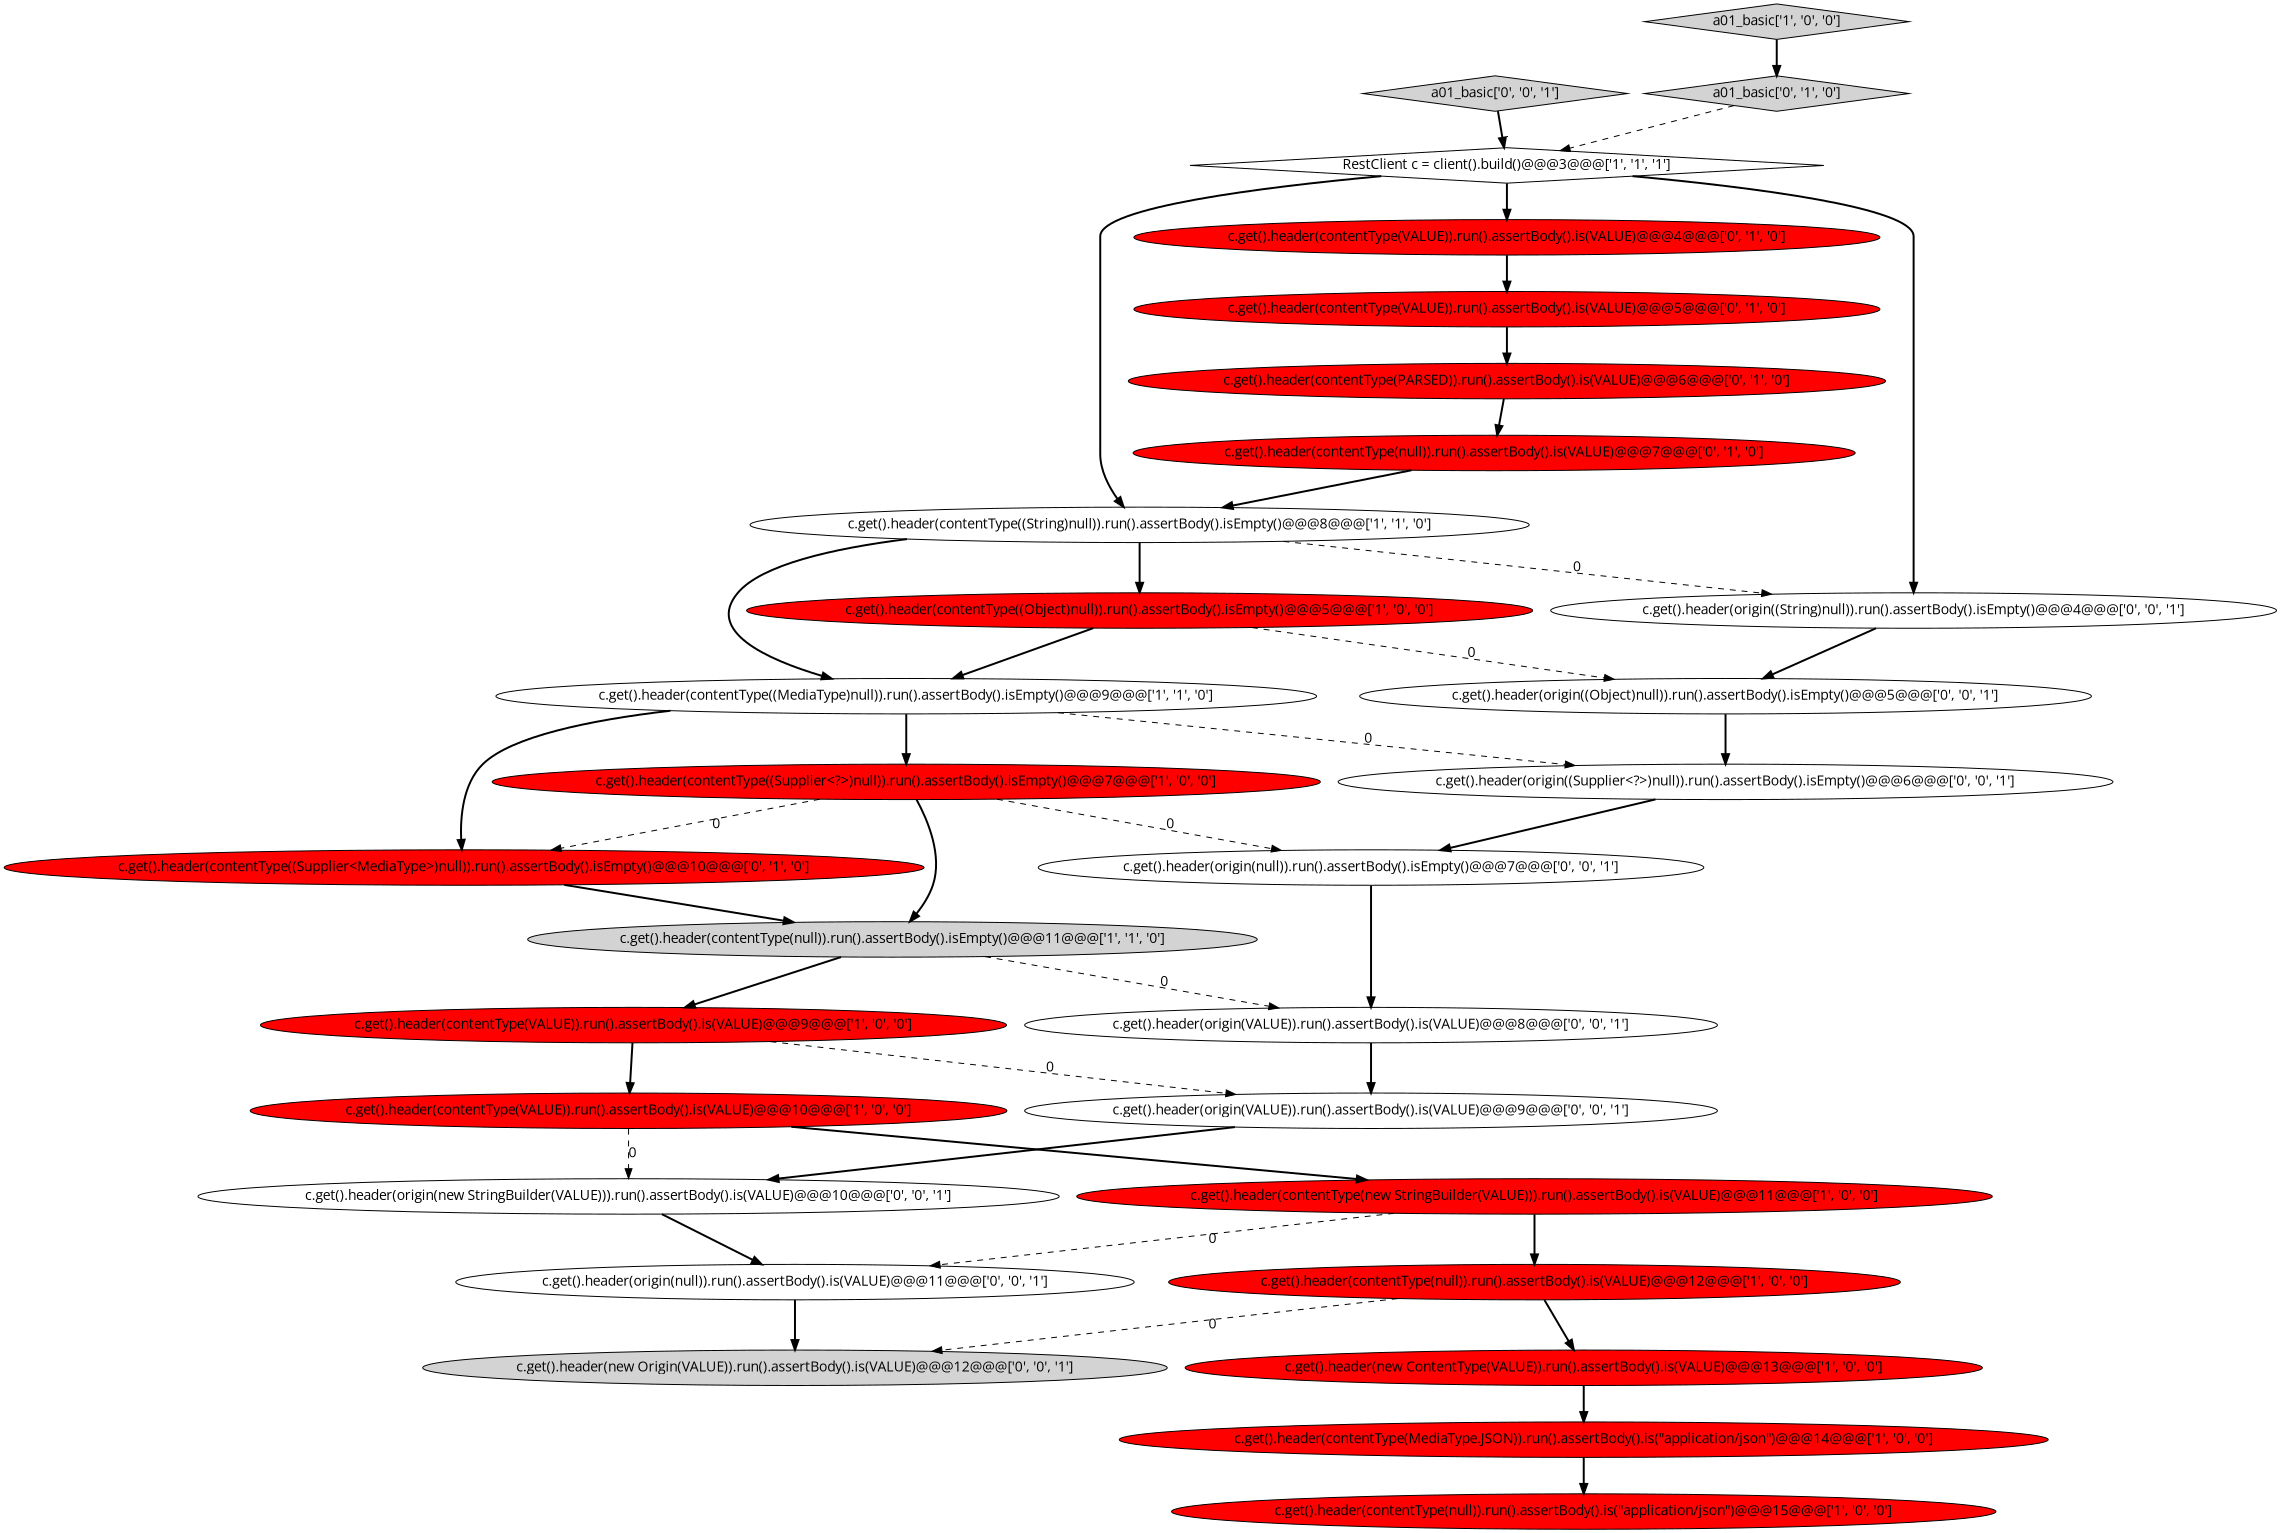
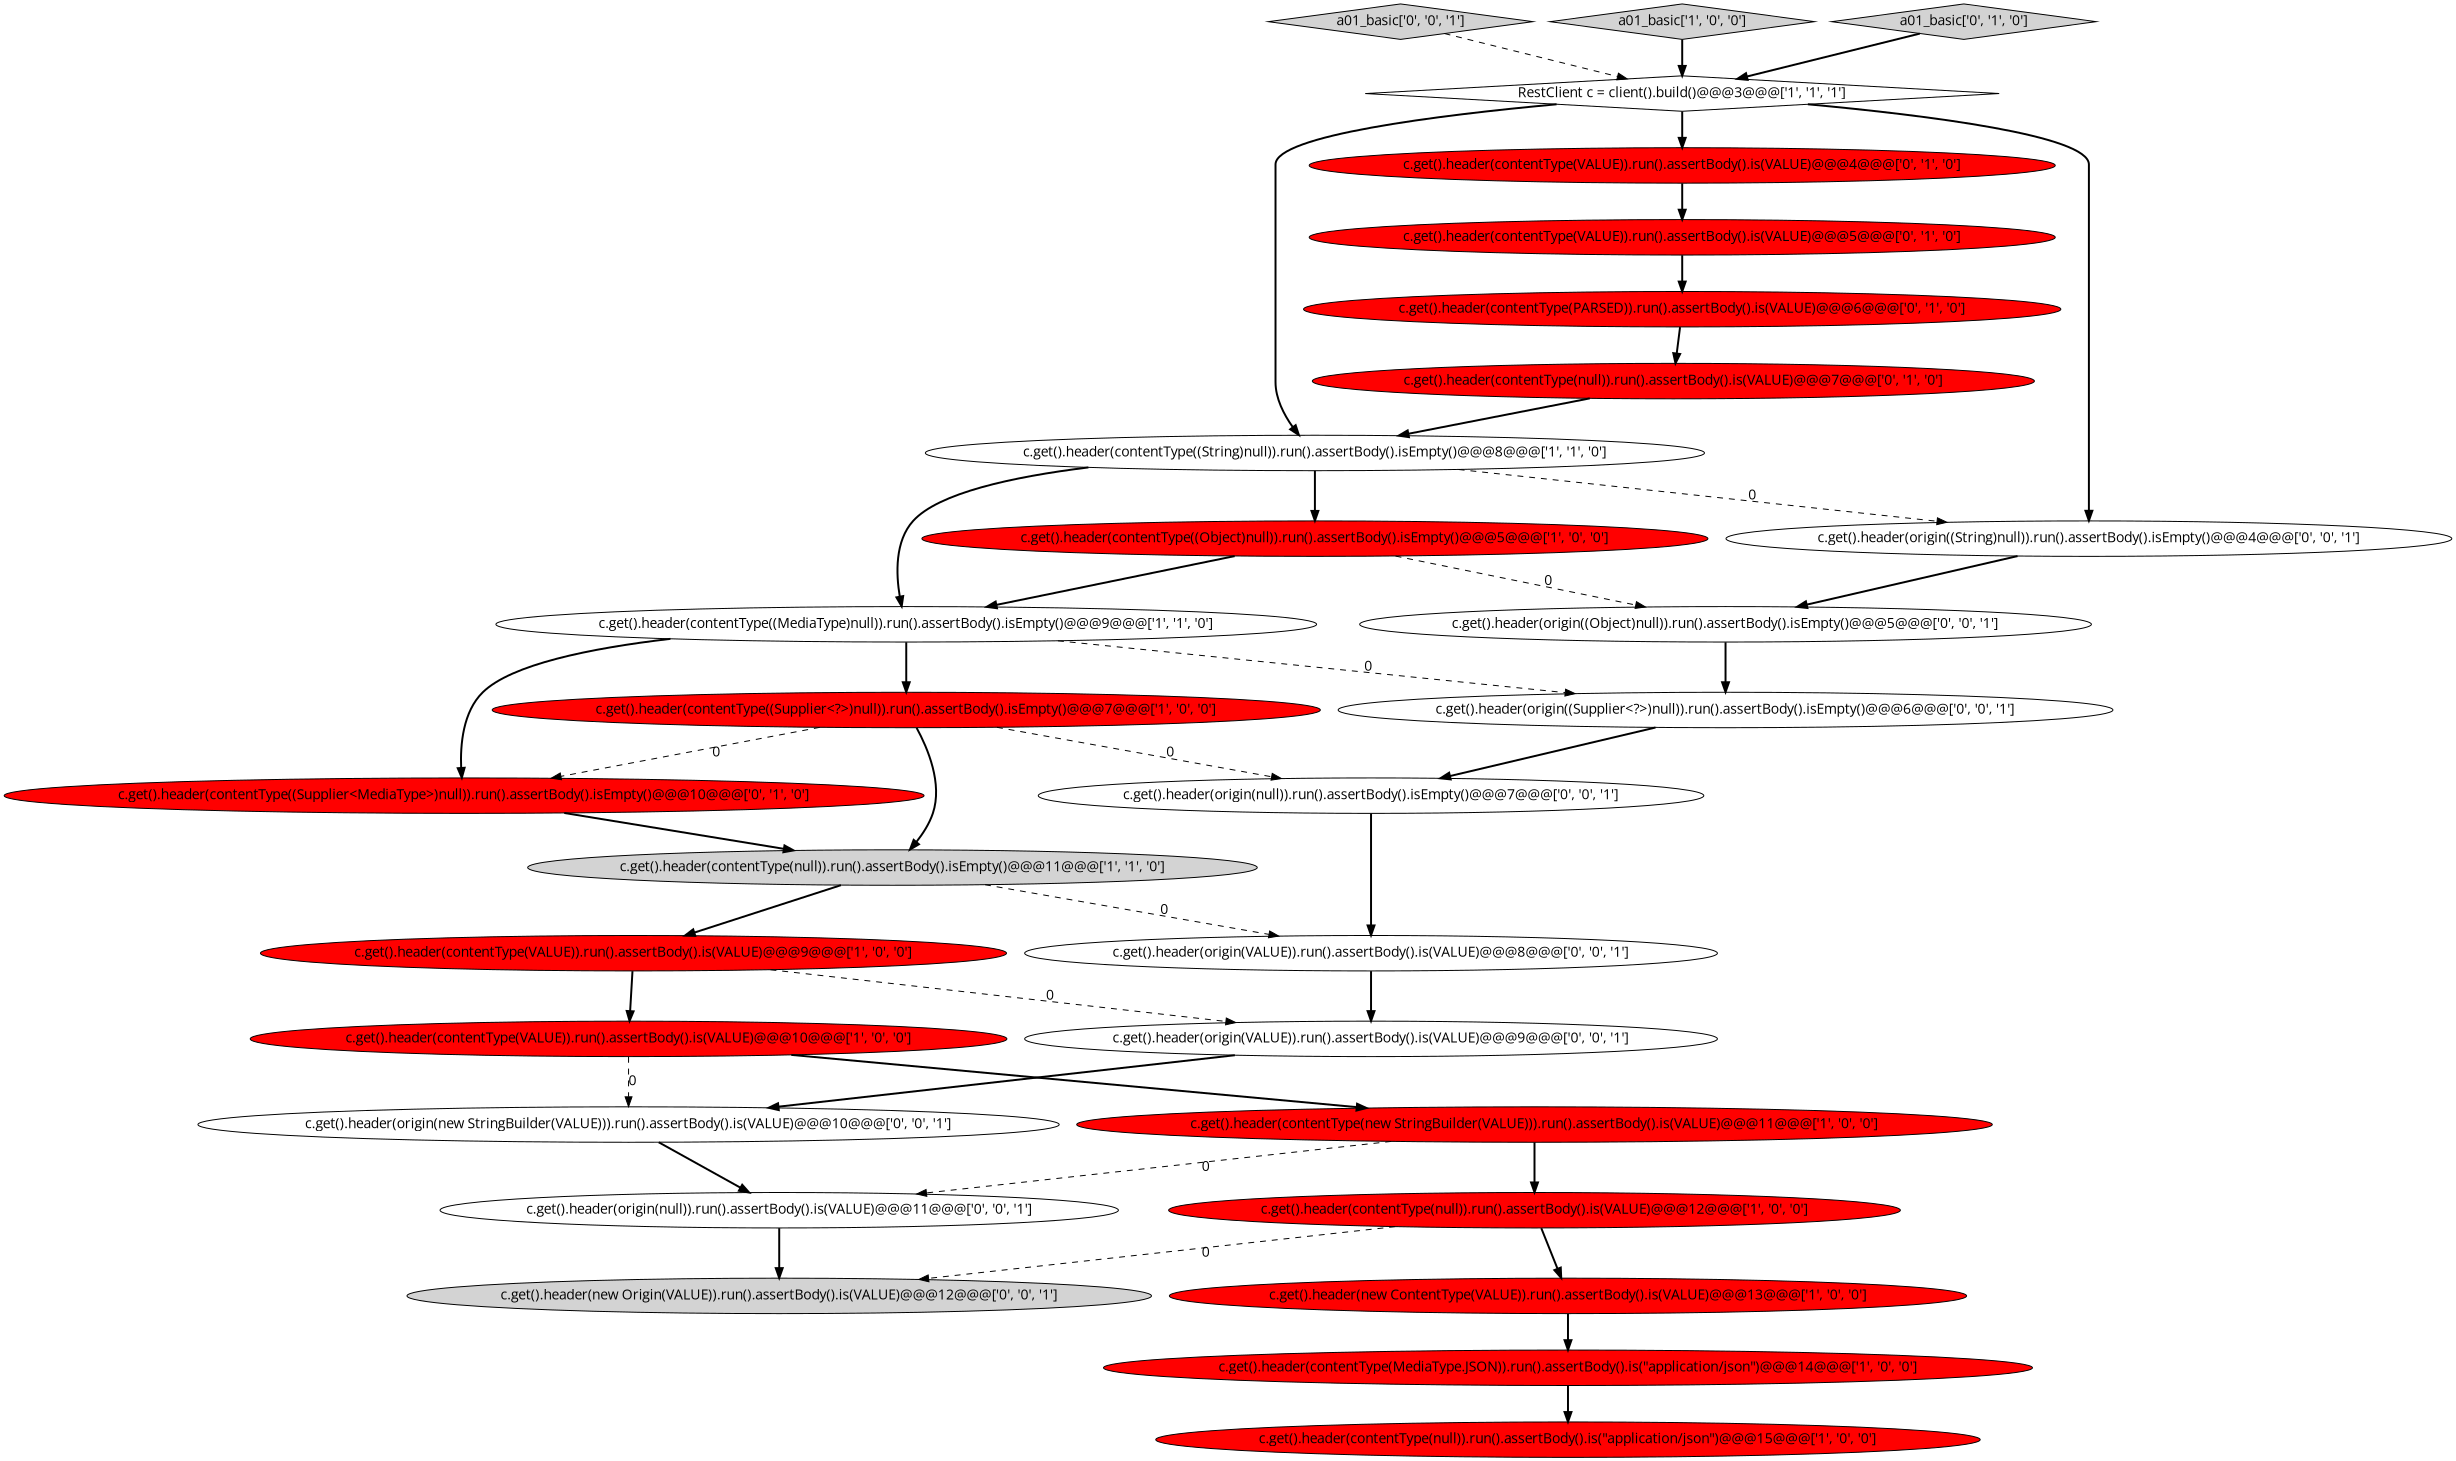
(1777, 53) -> (1682, 53)
(1500, 124) -> (1531, 55)
(1652, 127) -> (1833, 55)
